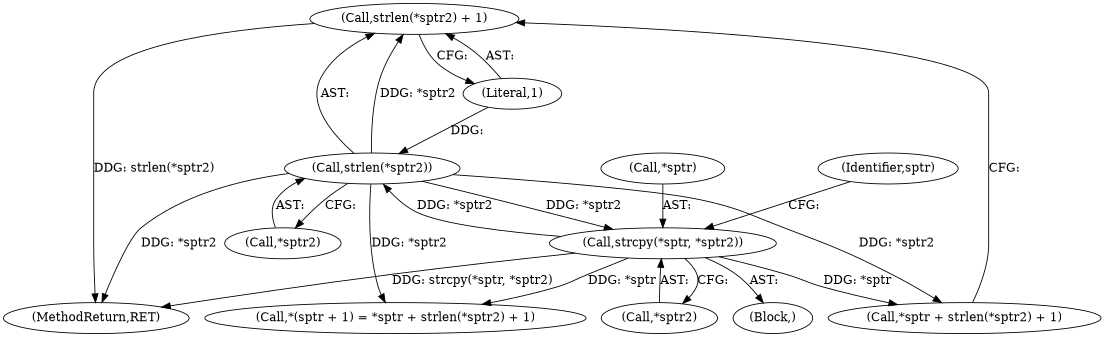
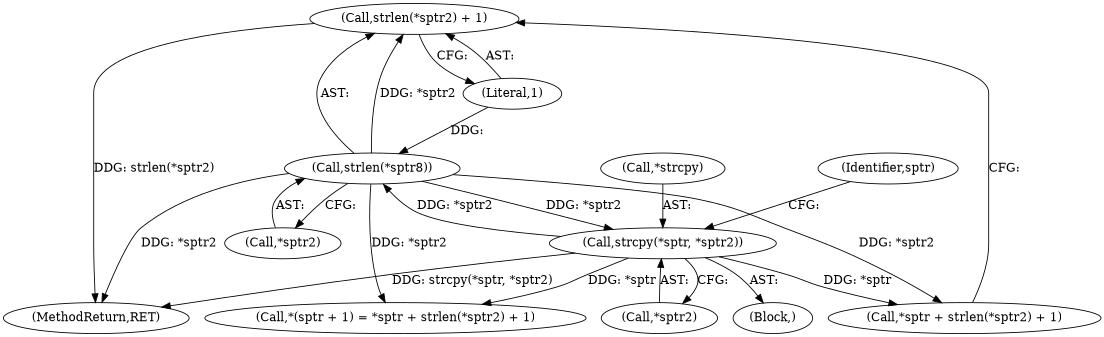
(372, 169) -> (372, 169)
(663, 169) -> (663, 169)
